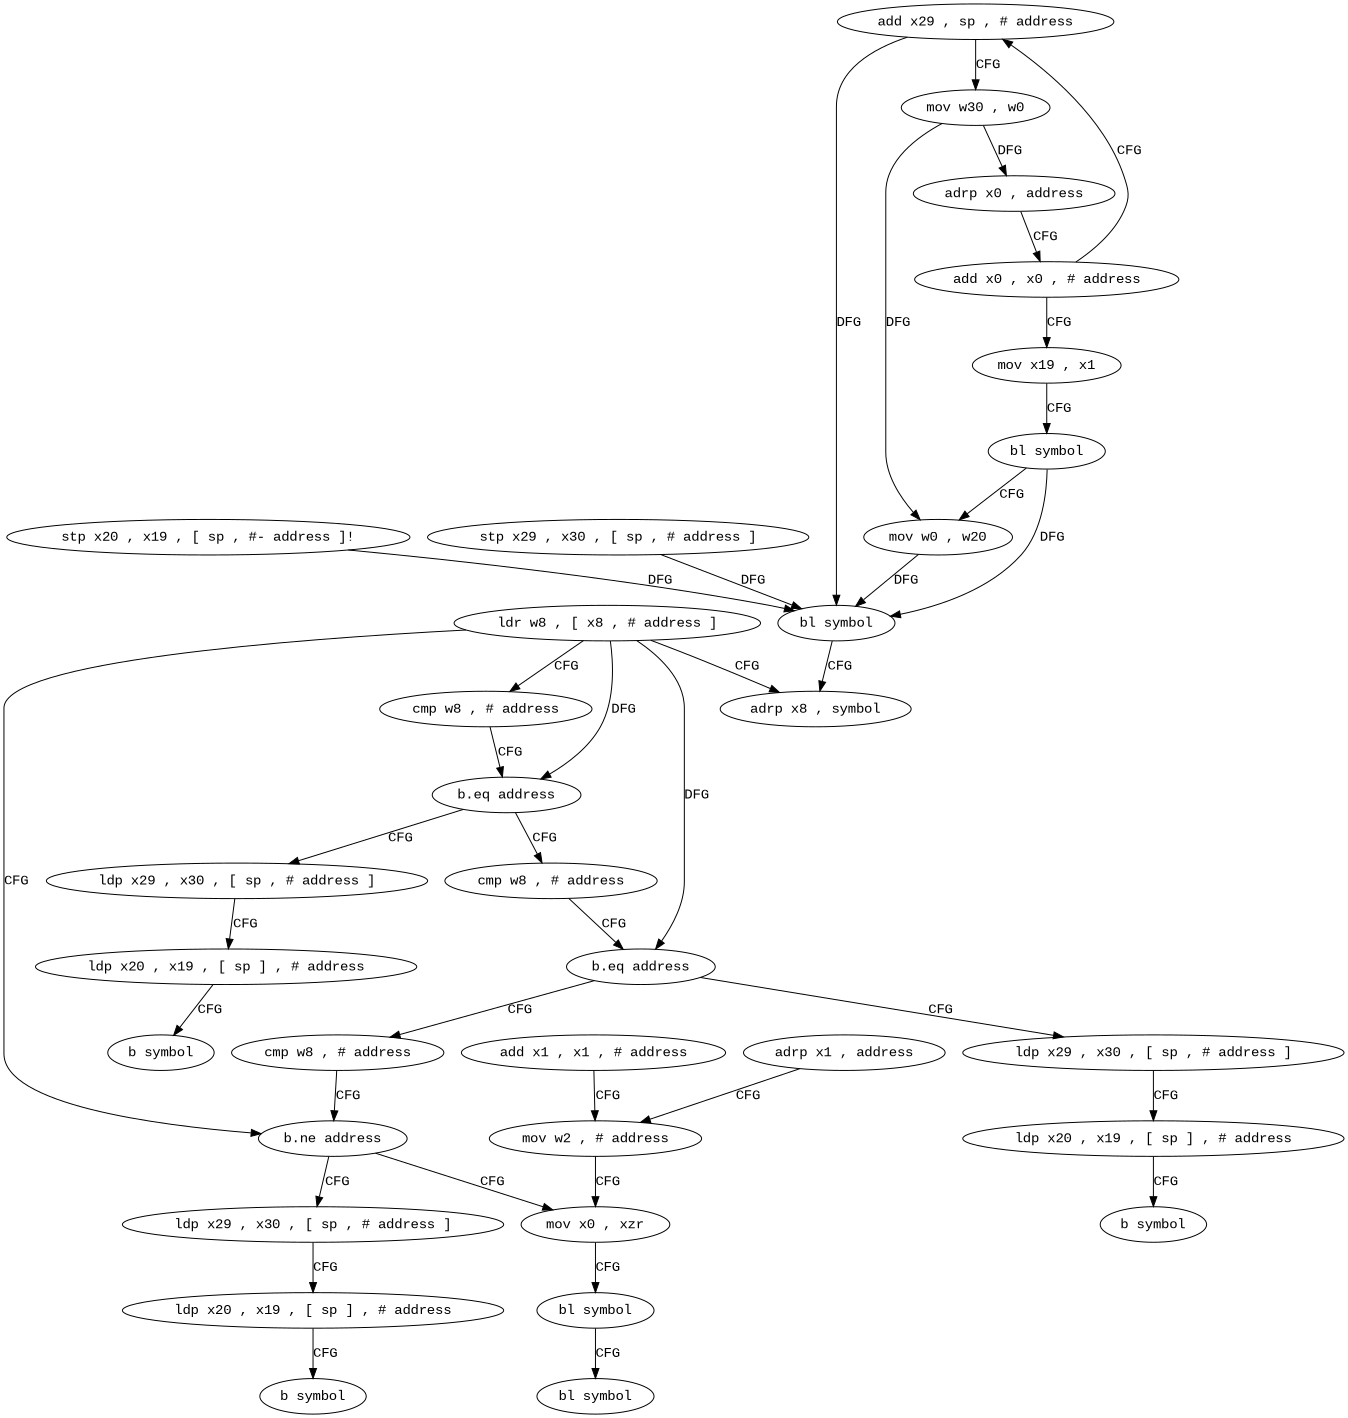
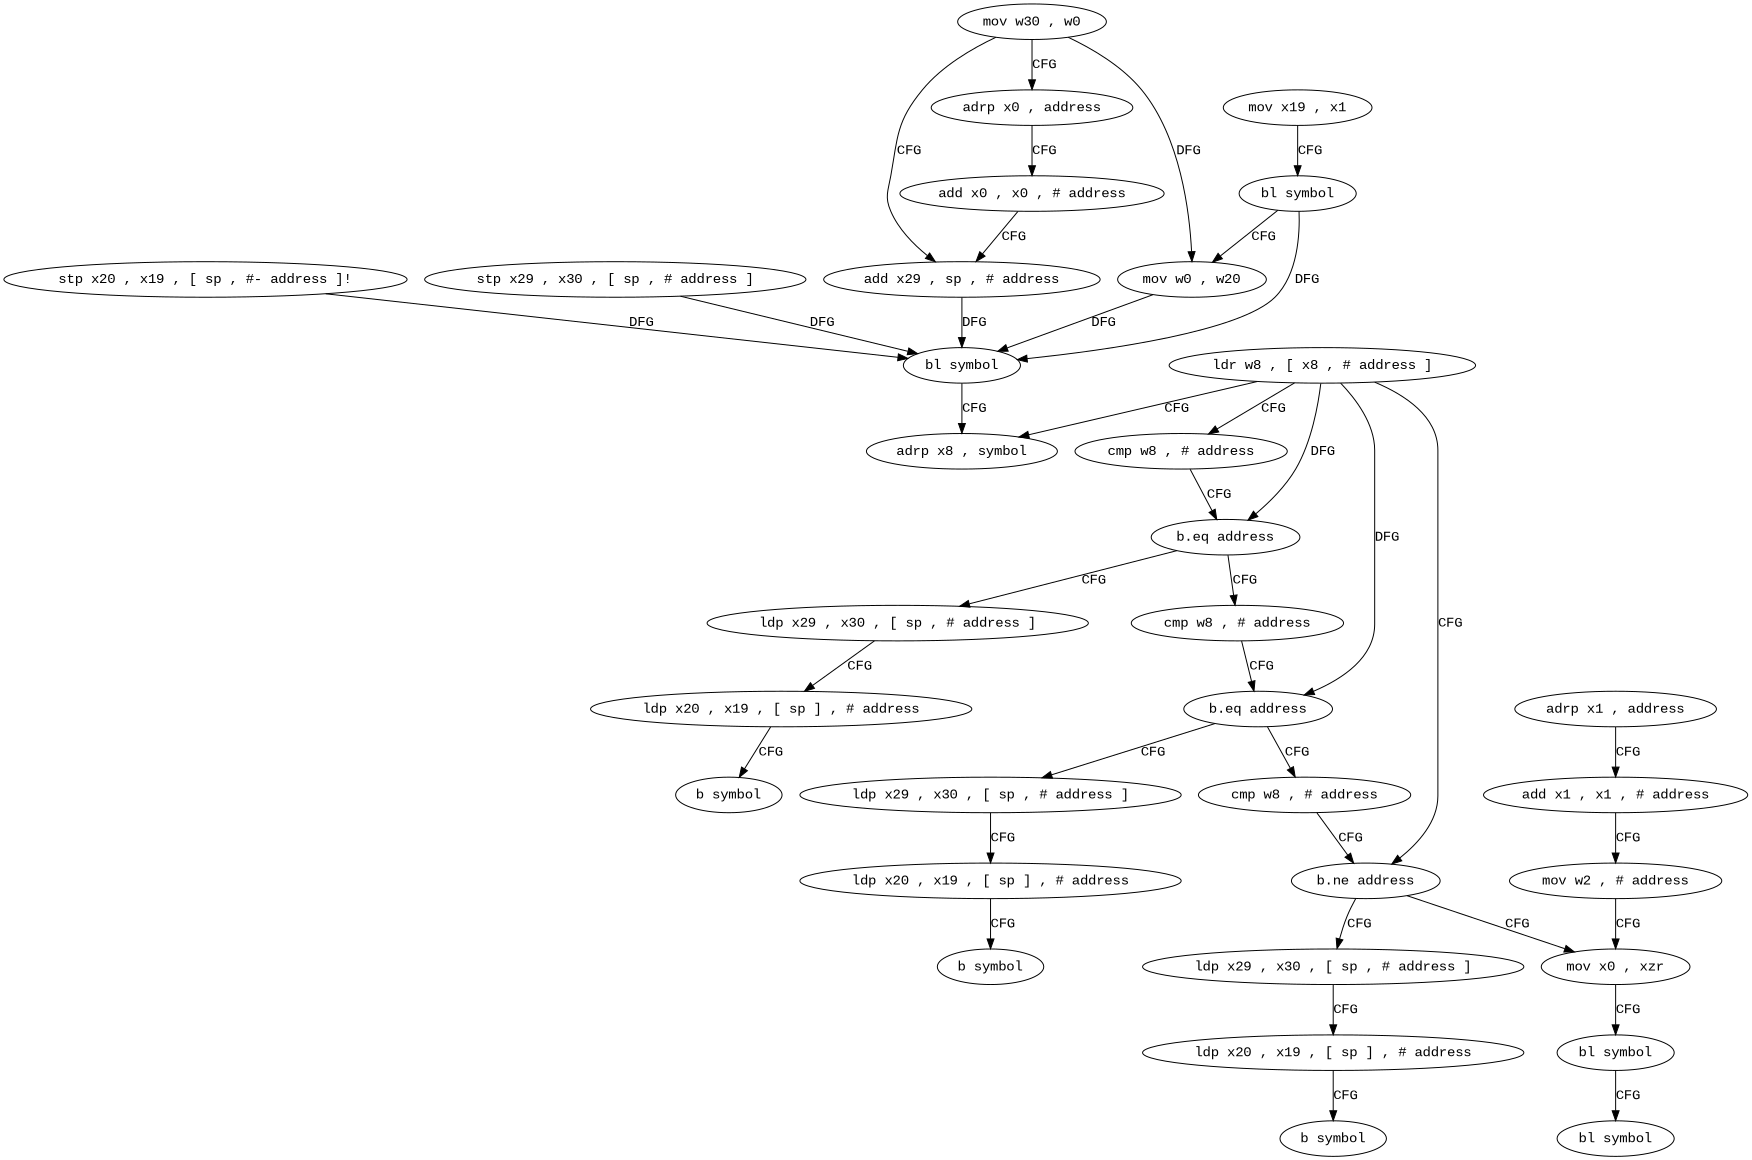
(976, 60) -> (899, 132)
(1010, 151) -> (1044, 65)
(1047, 317) -> none
(725, 1094) -> (1616, 747)
